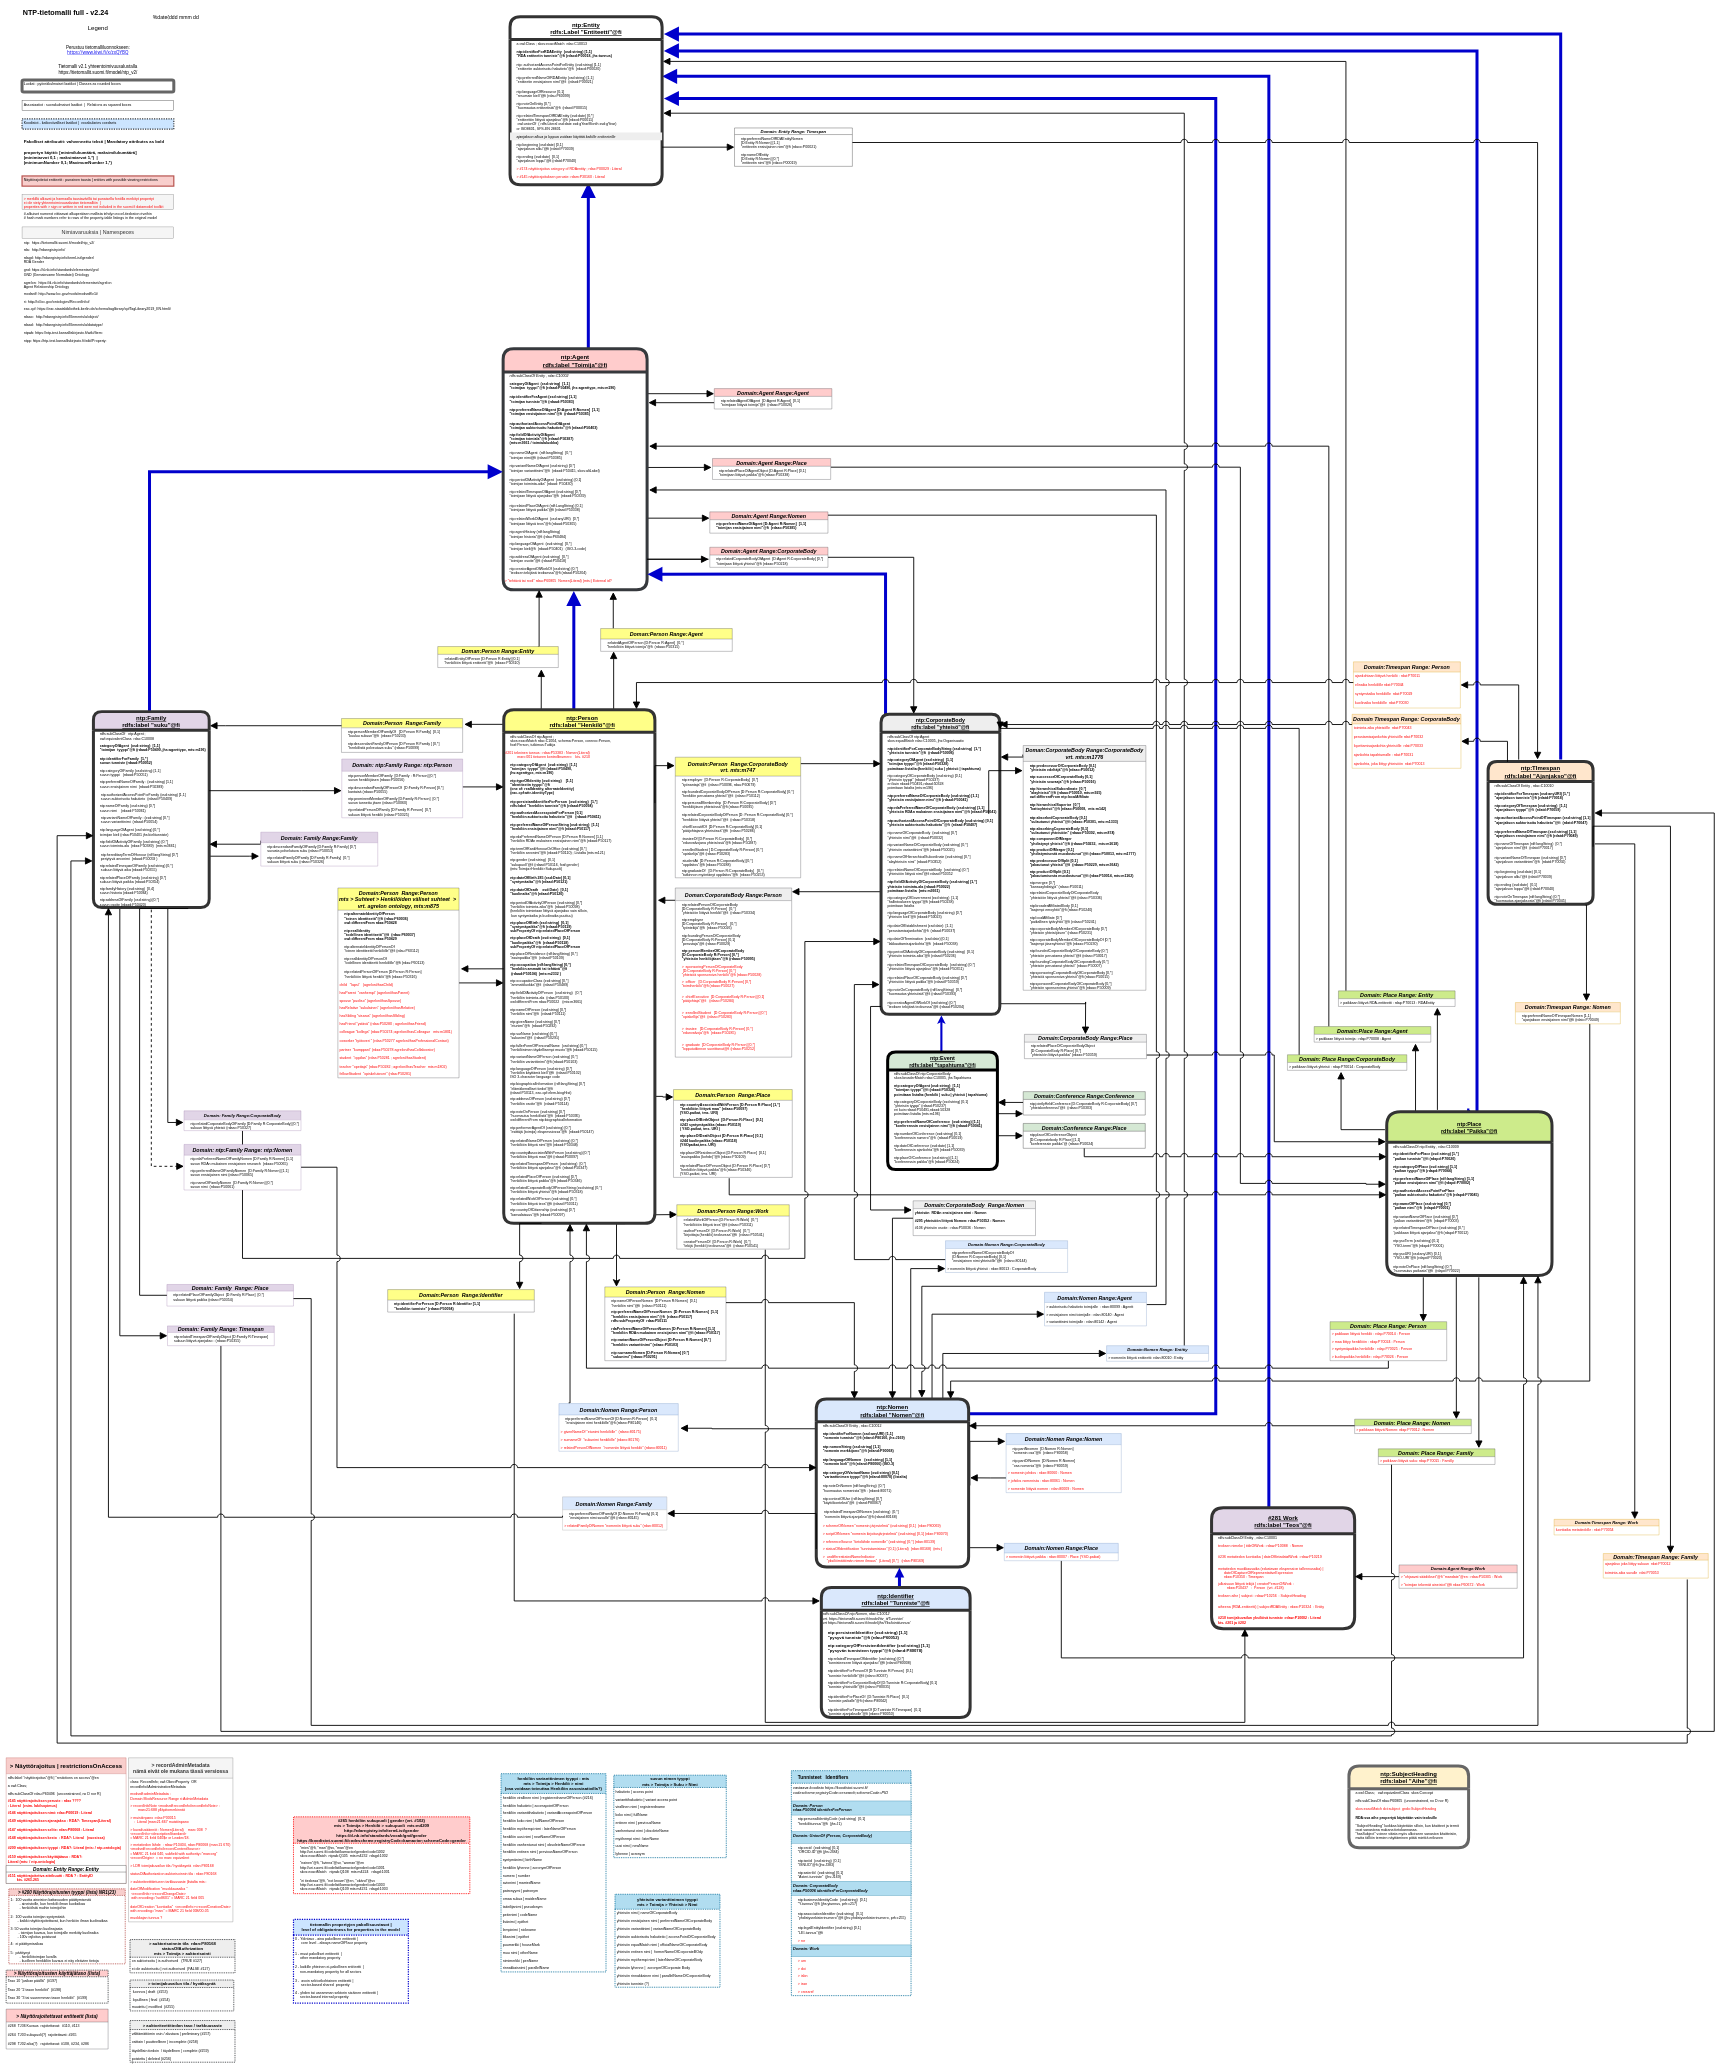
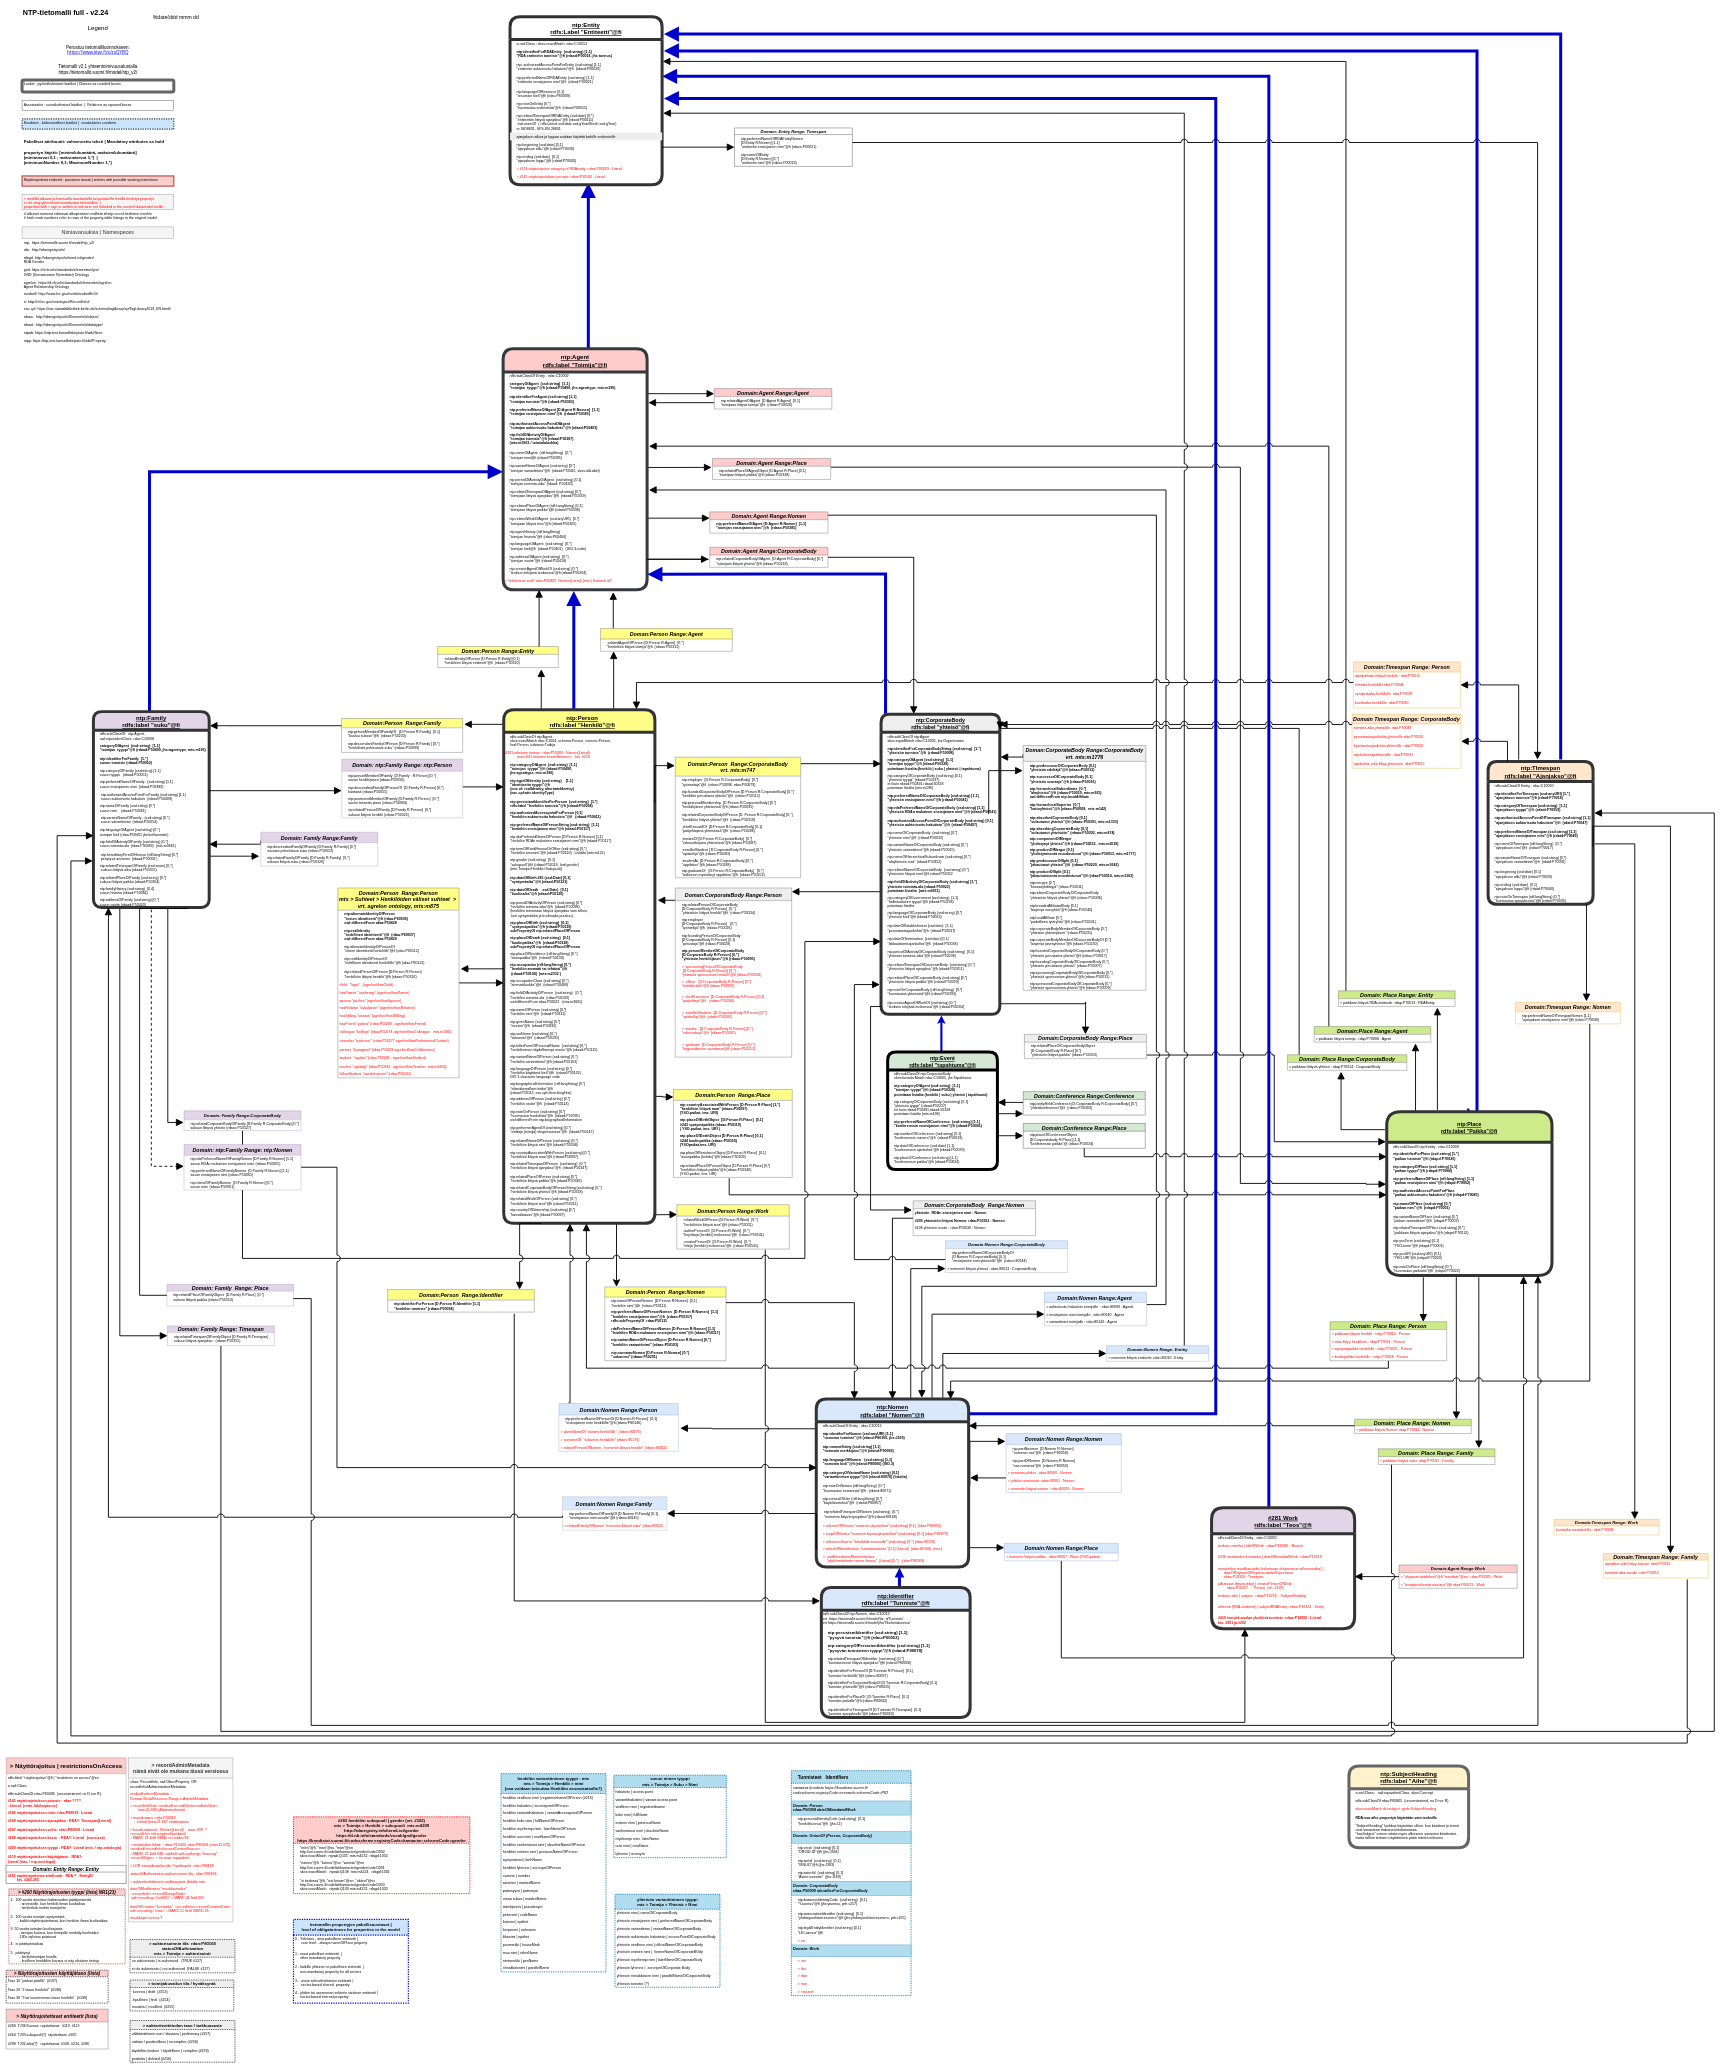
(142, 866) -> (141, 866)
(244, 1159) -> (244, 1159)
(807, 1805) -> (807, 1805)
(666, 1945) -> (664, 1945)
